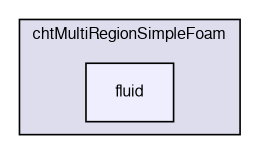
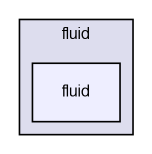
(130, 35) -> (76, 35)
